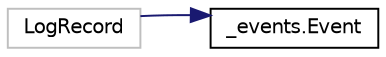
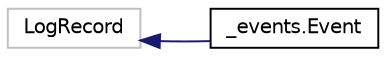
(165, 15) -> (185, 41)
